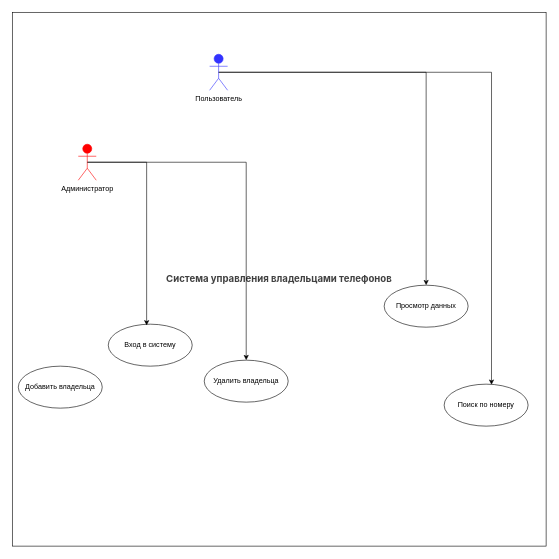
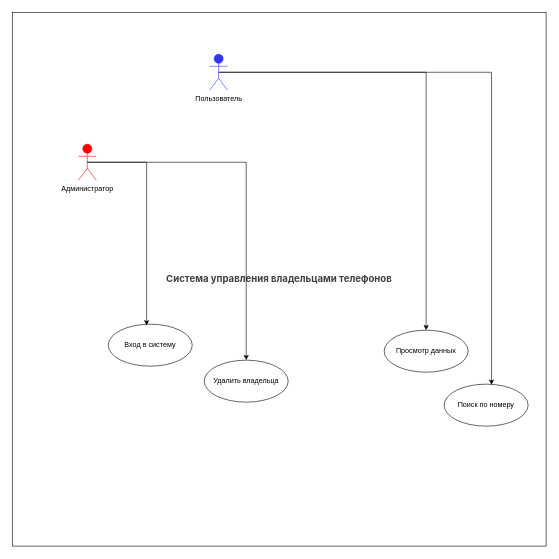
(426, 306) -> (426, 351)
(60, 387) -> none
